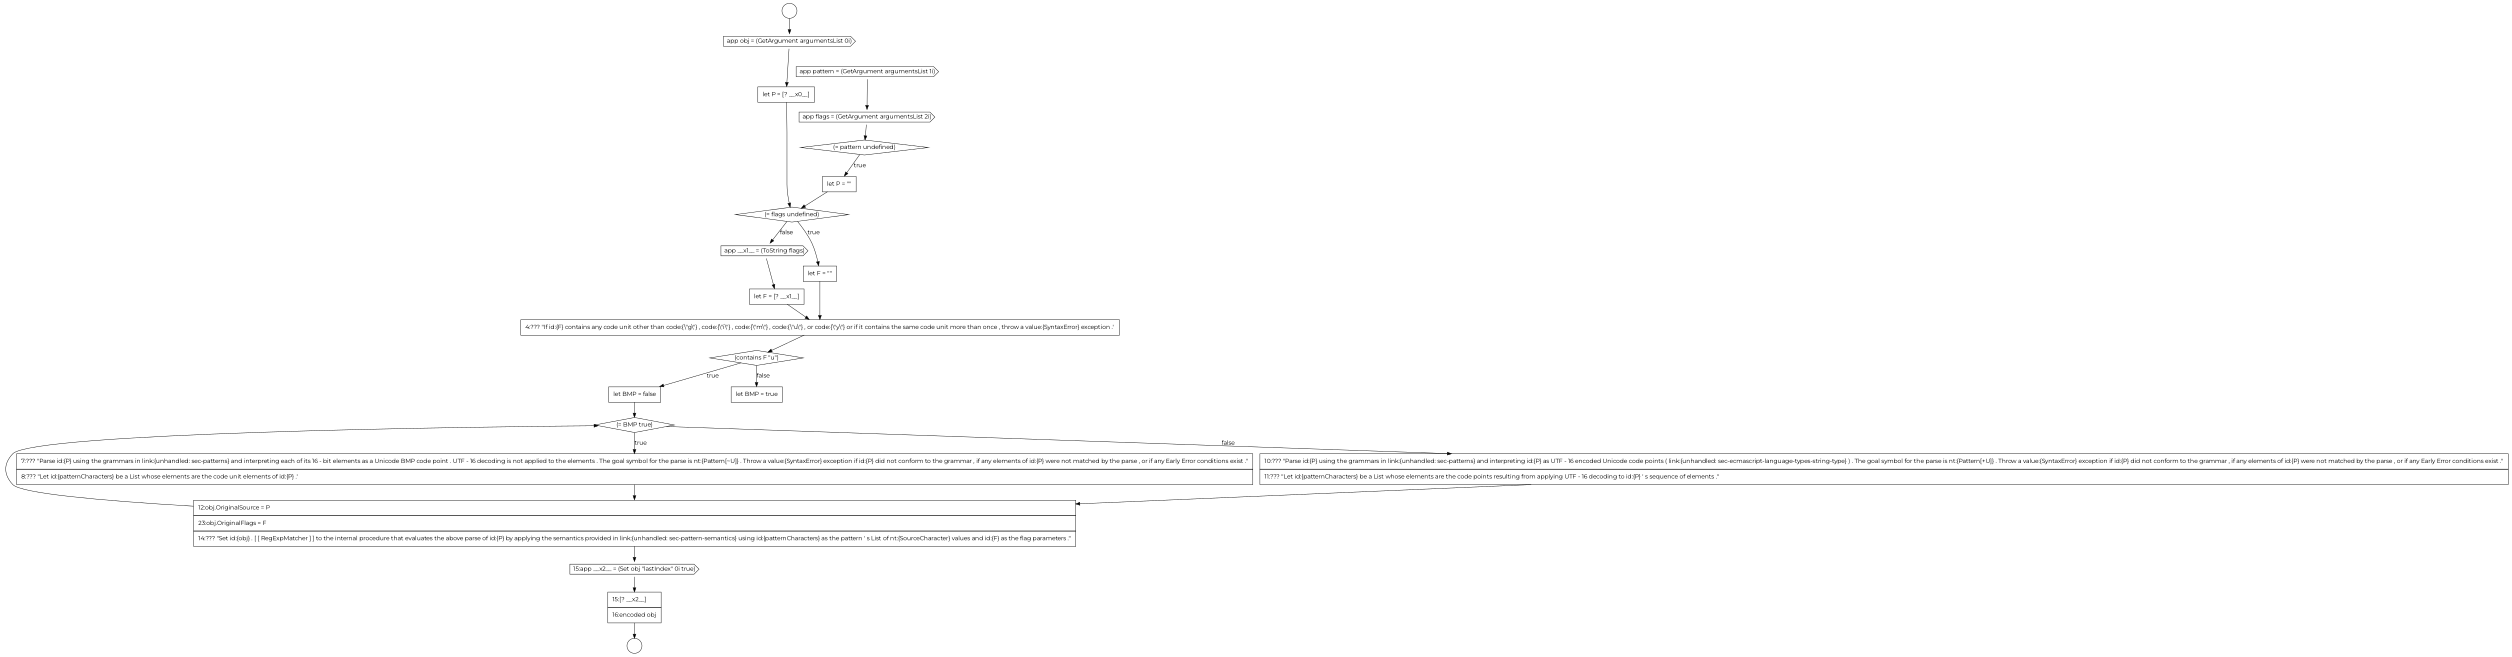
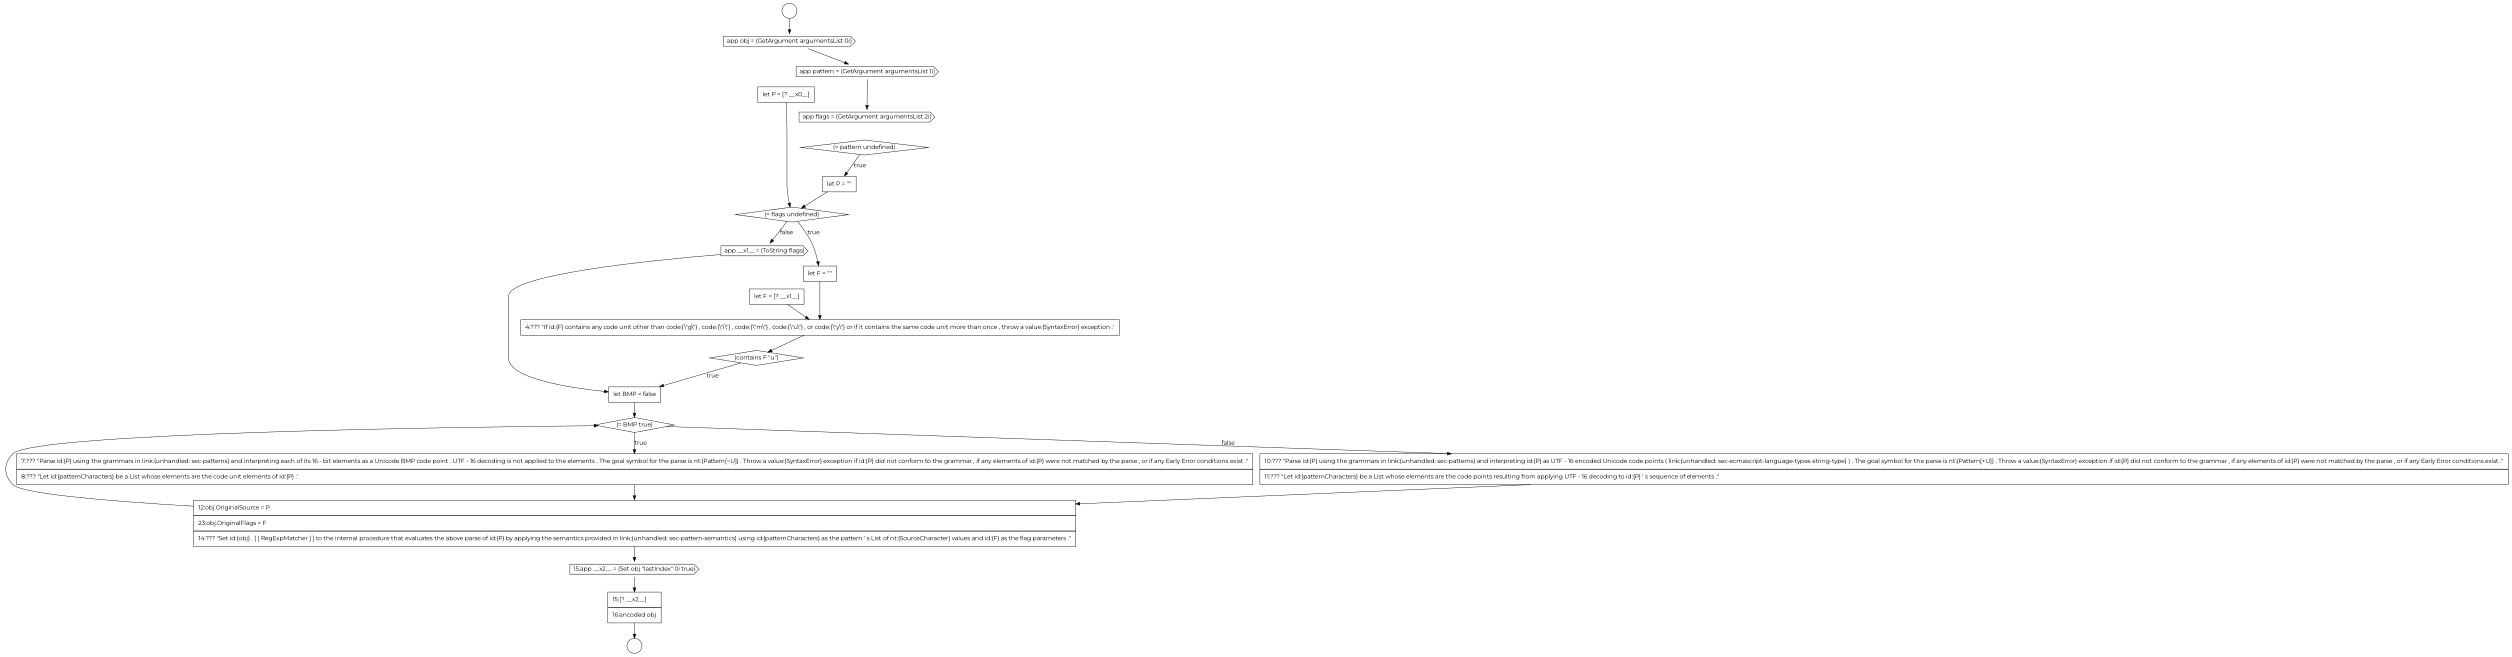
(788, 66) -> (826, 56)
(866, 130) -> none
(770, 272) -> (530, 282)
(757, 394) -> none
